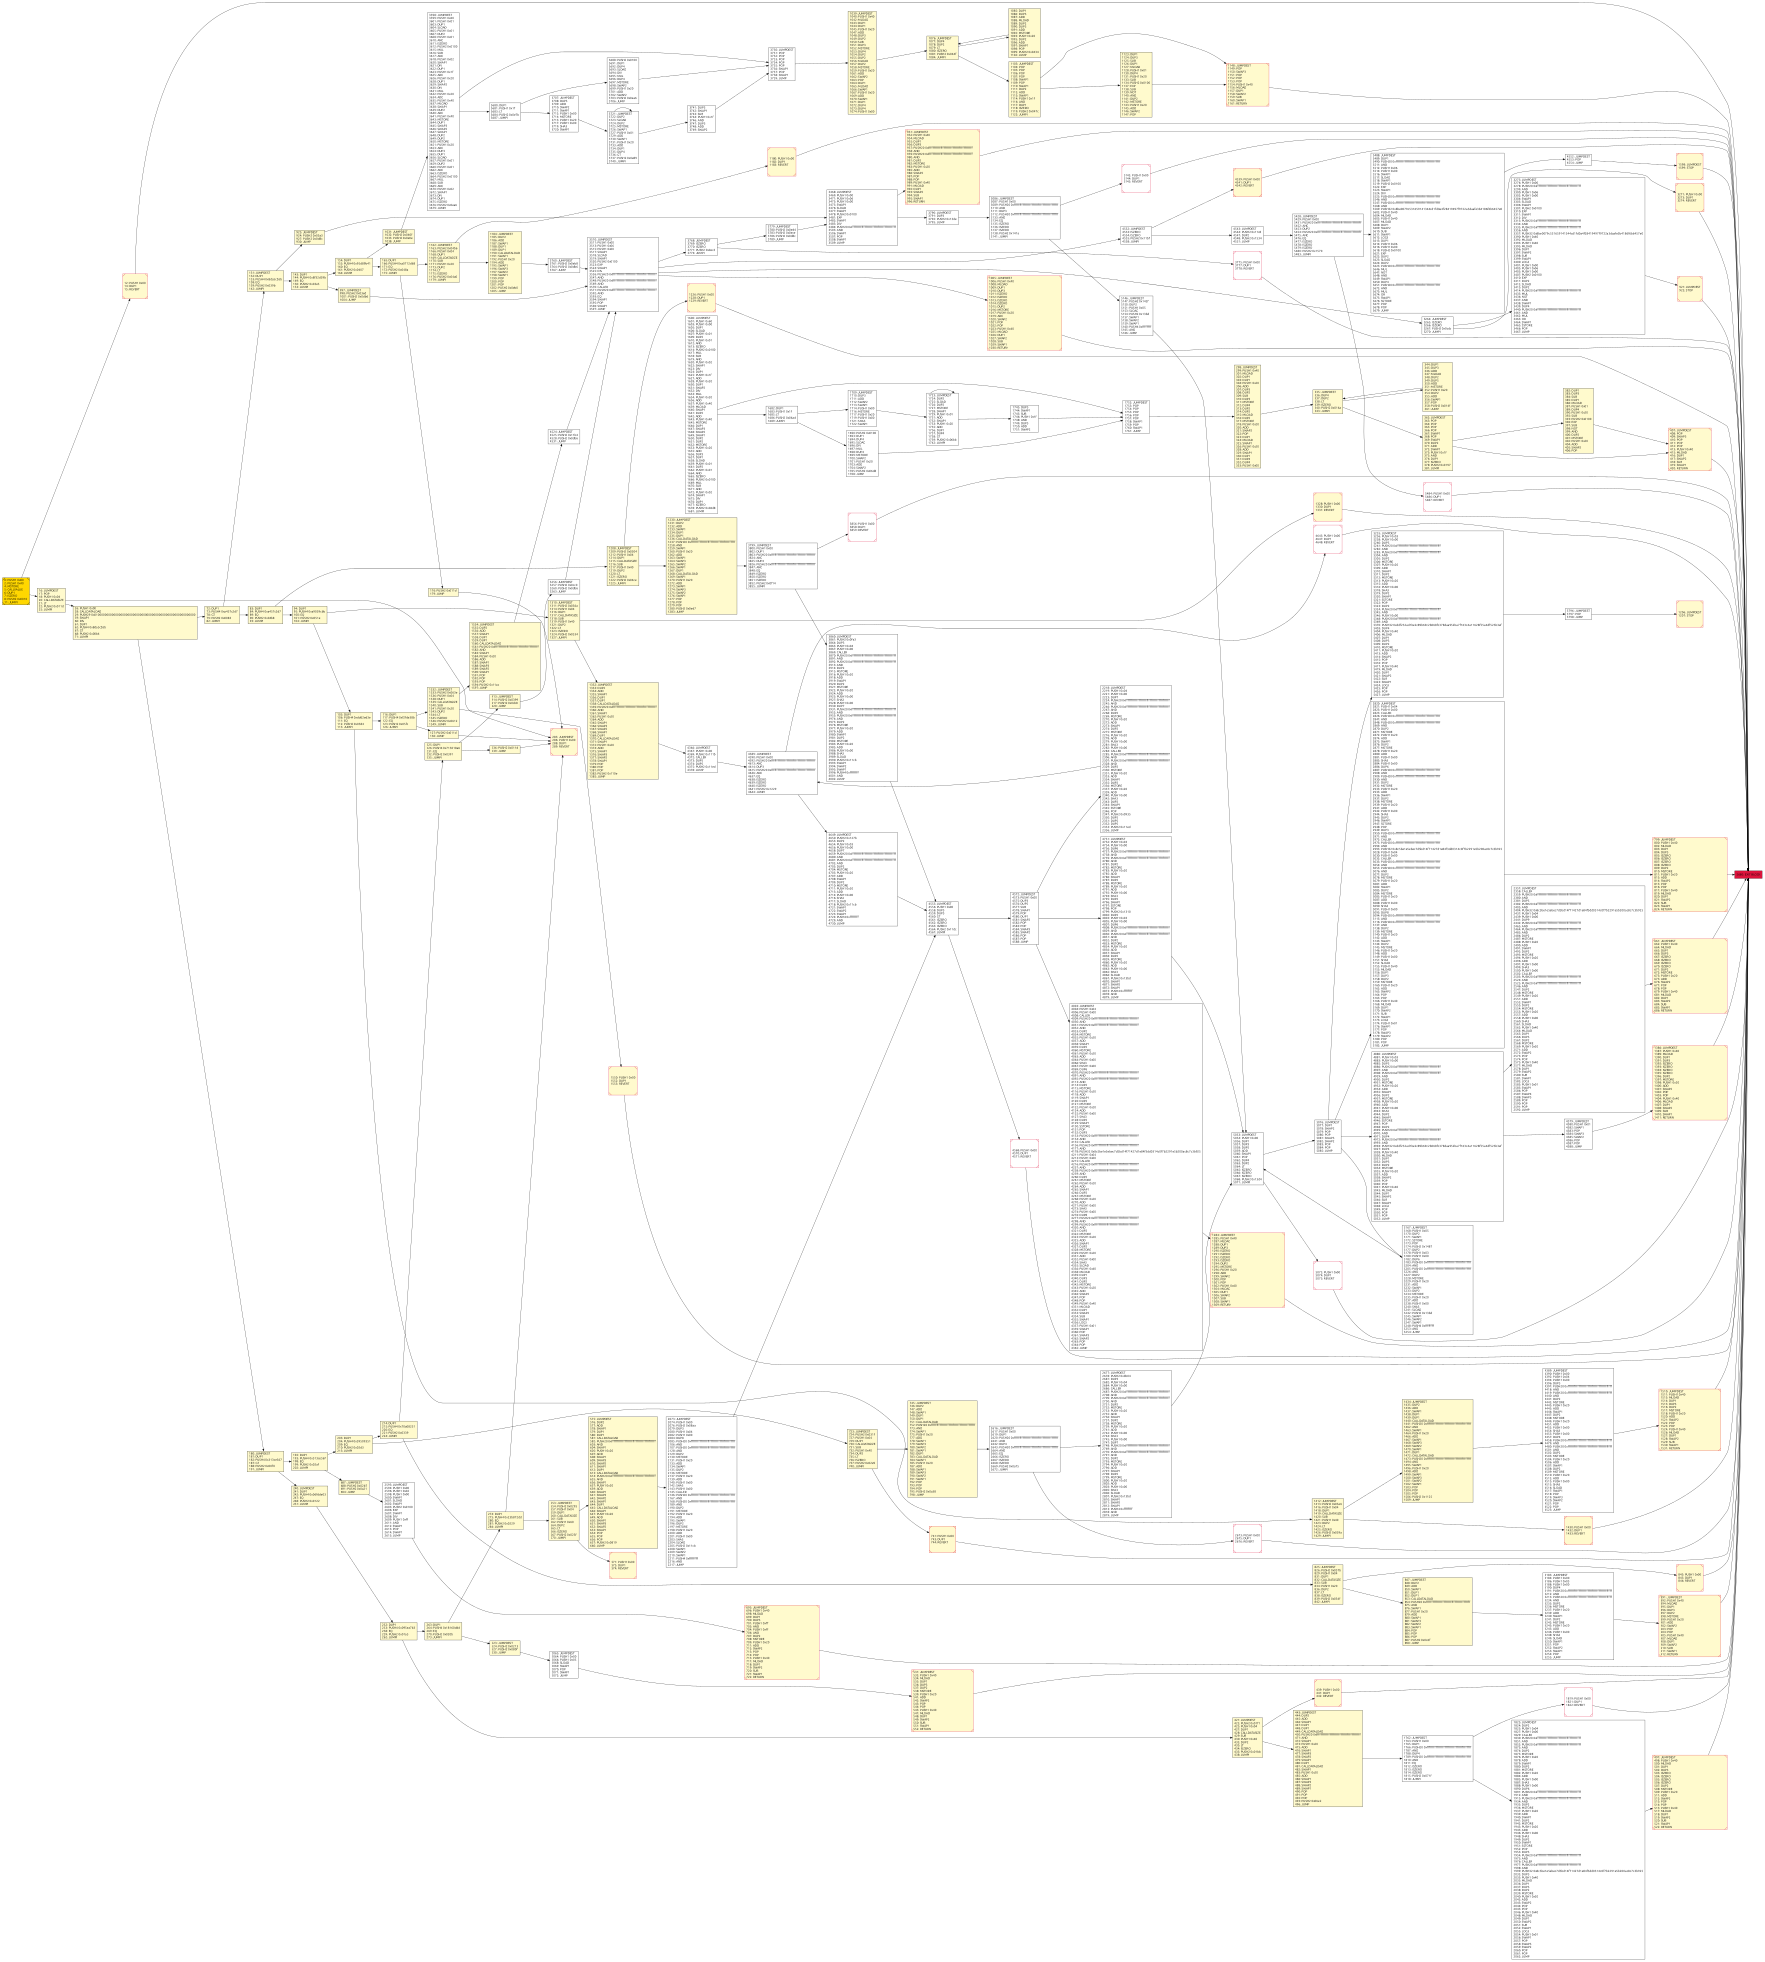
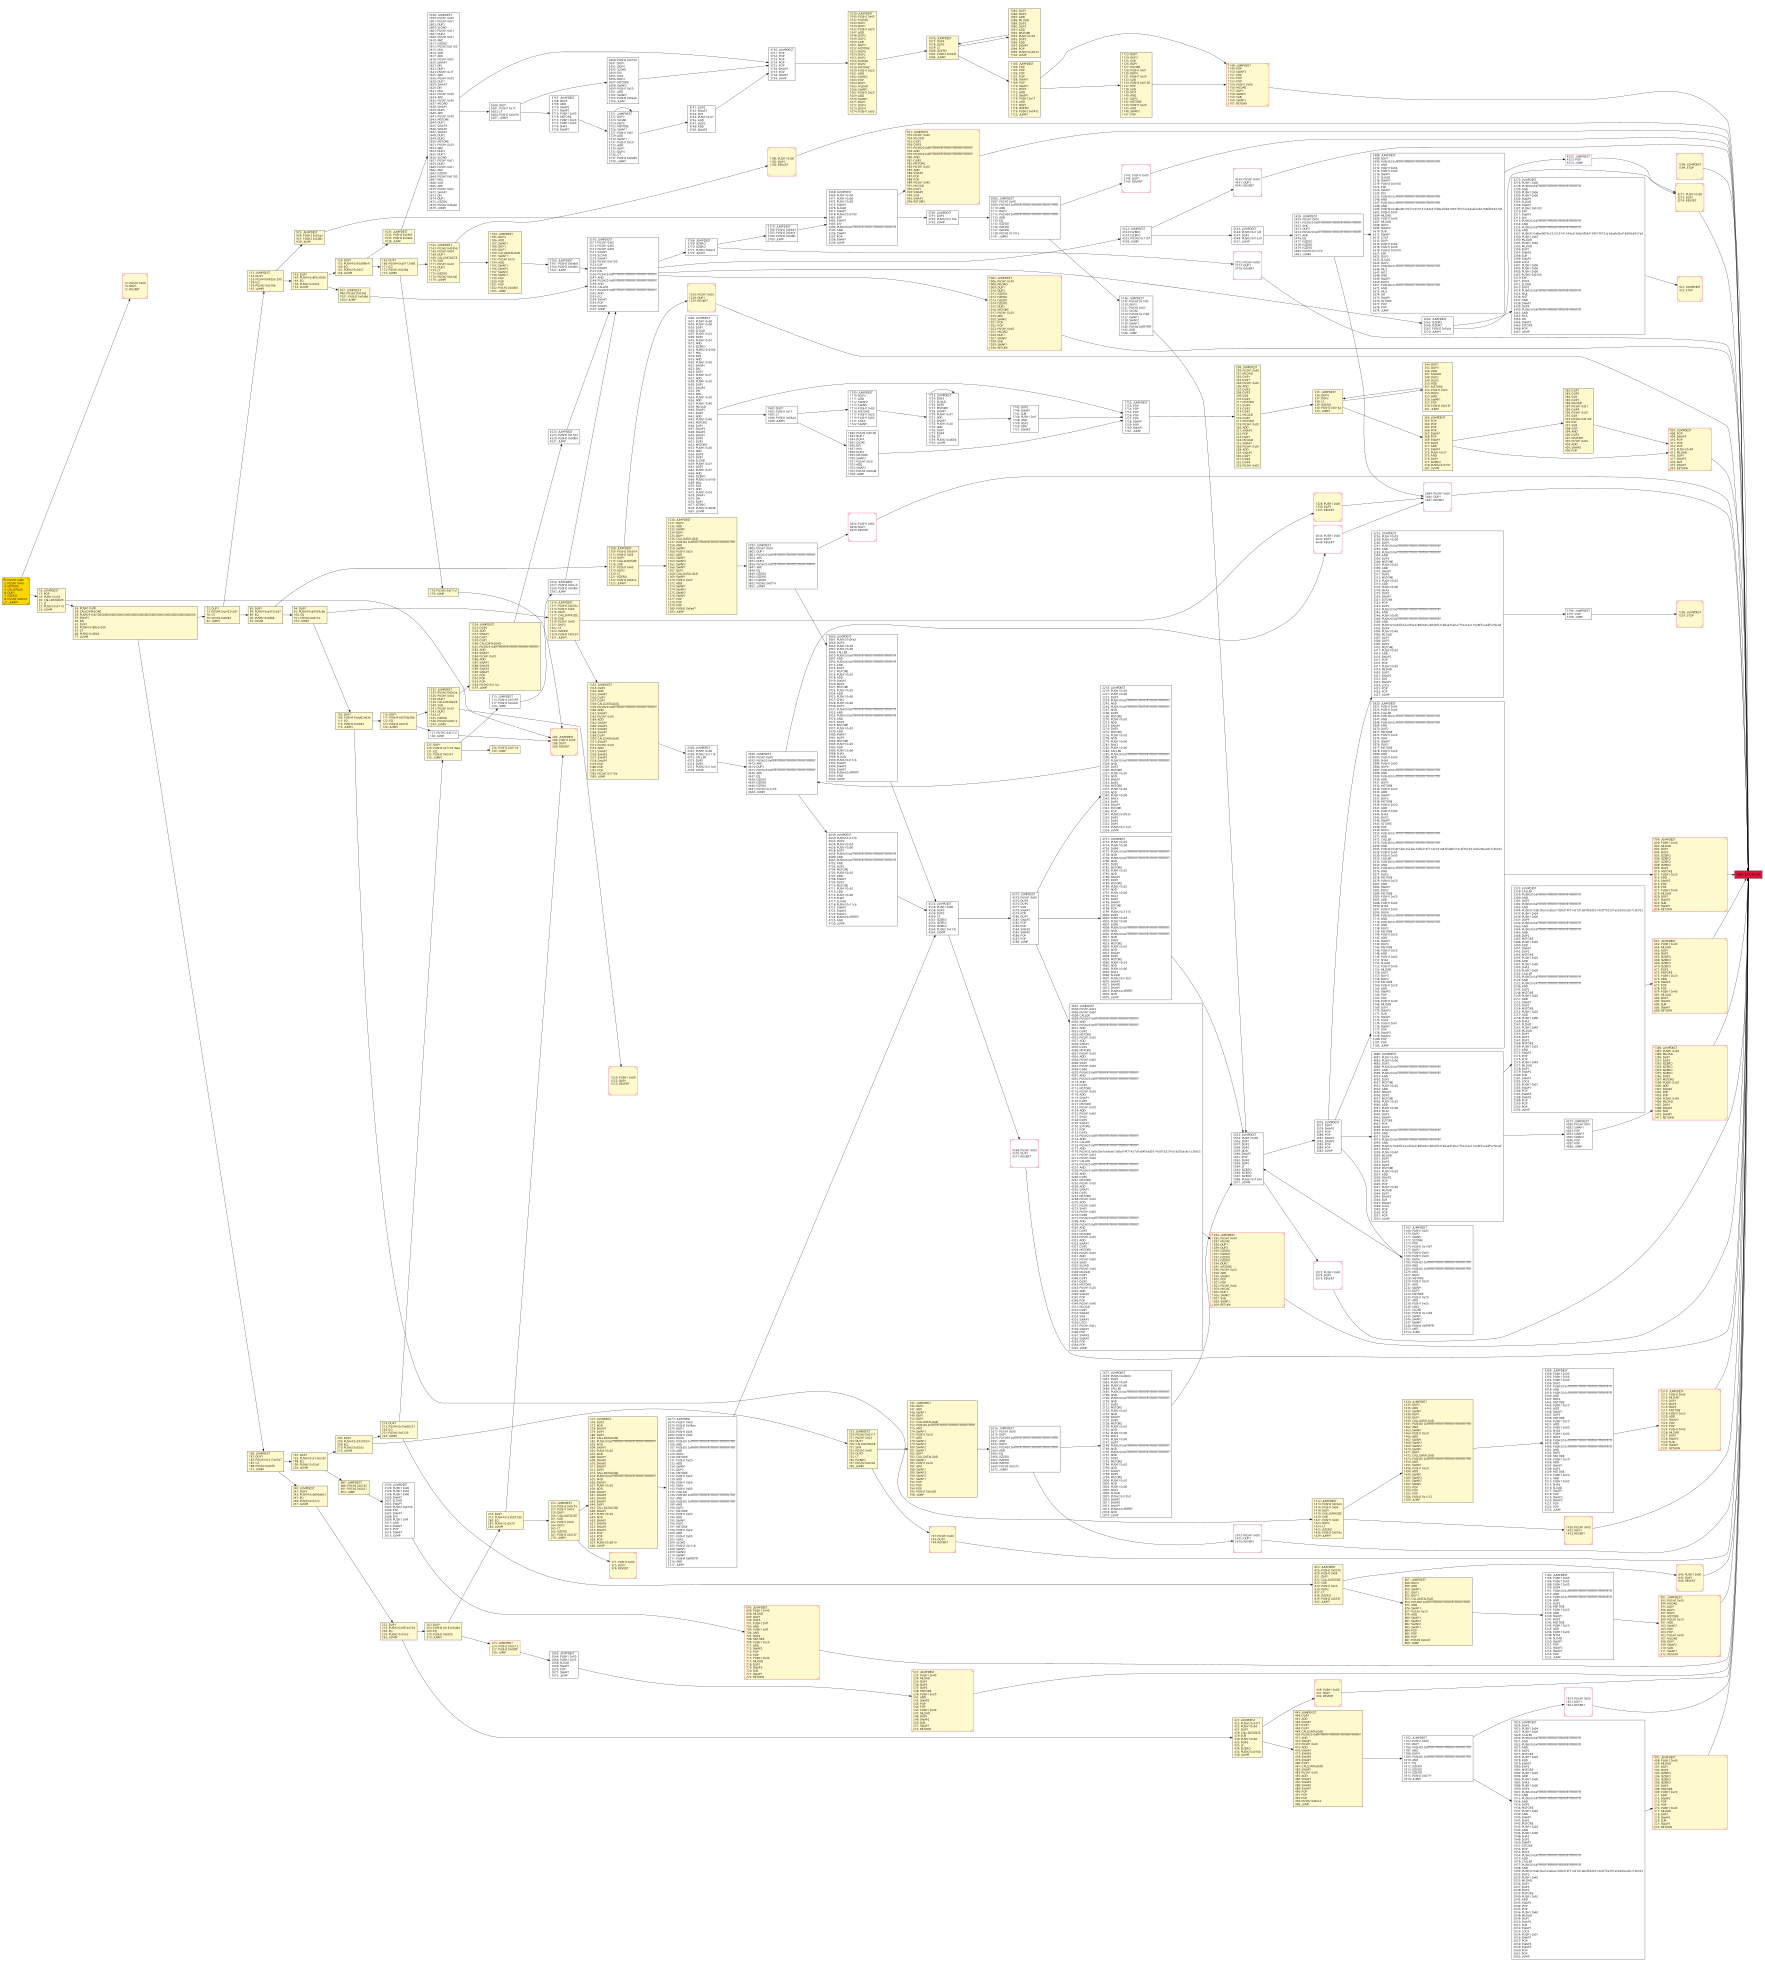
(1236, 3) -> none
(1578, 160) -> (1578, 160)
(1633, 163) -> (1638, 165)
(1248, 183) -> (1248, 183)
(1688, 543) -> (1382, 502)
(1677, 555) -> (1382, 518)
(1744, 580) -> none
(505, 702) -> (505, 702)
(443, 735) -> (443, 735)
(534, 746) -> none
(1321, 1365) -> none
(505, 1648) -> (505, 1648)
